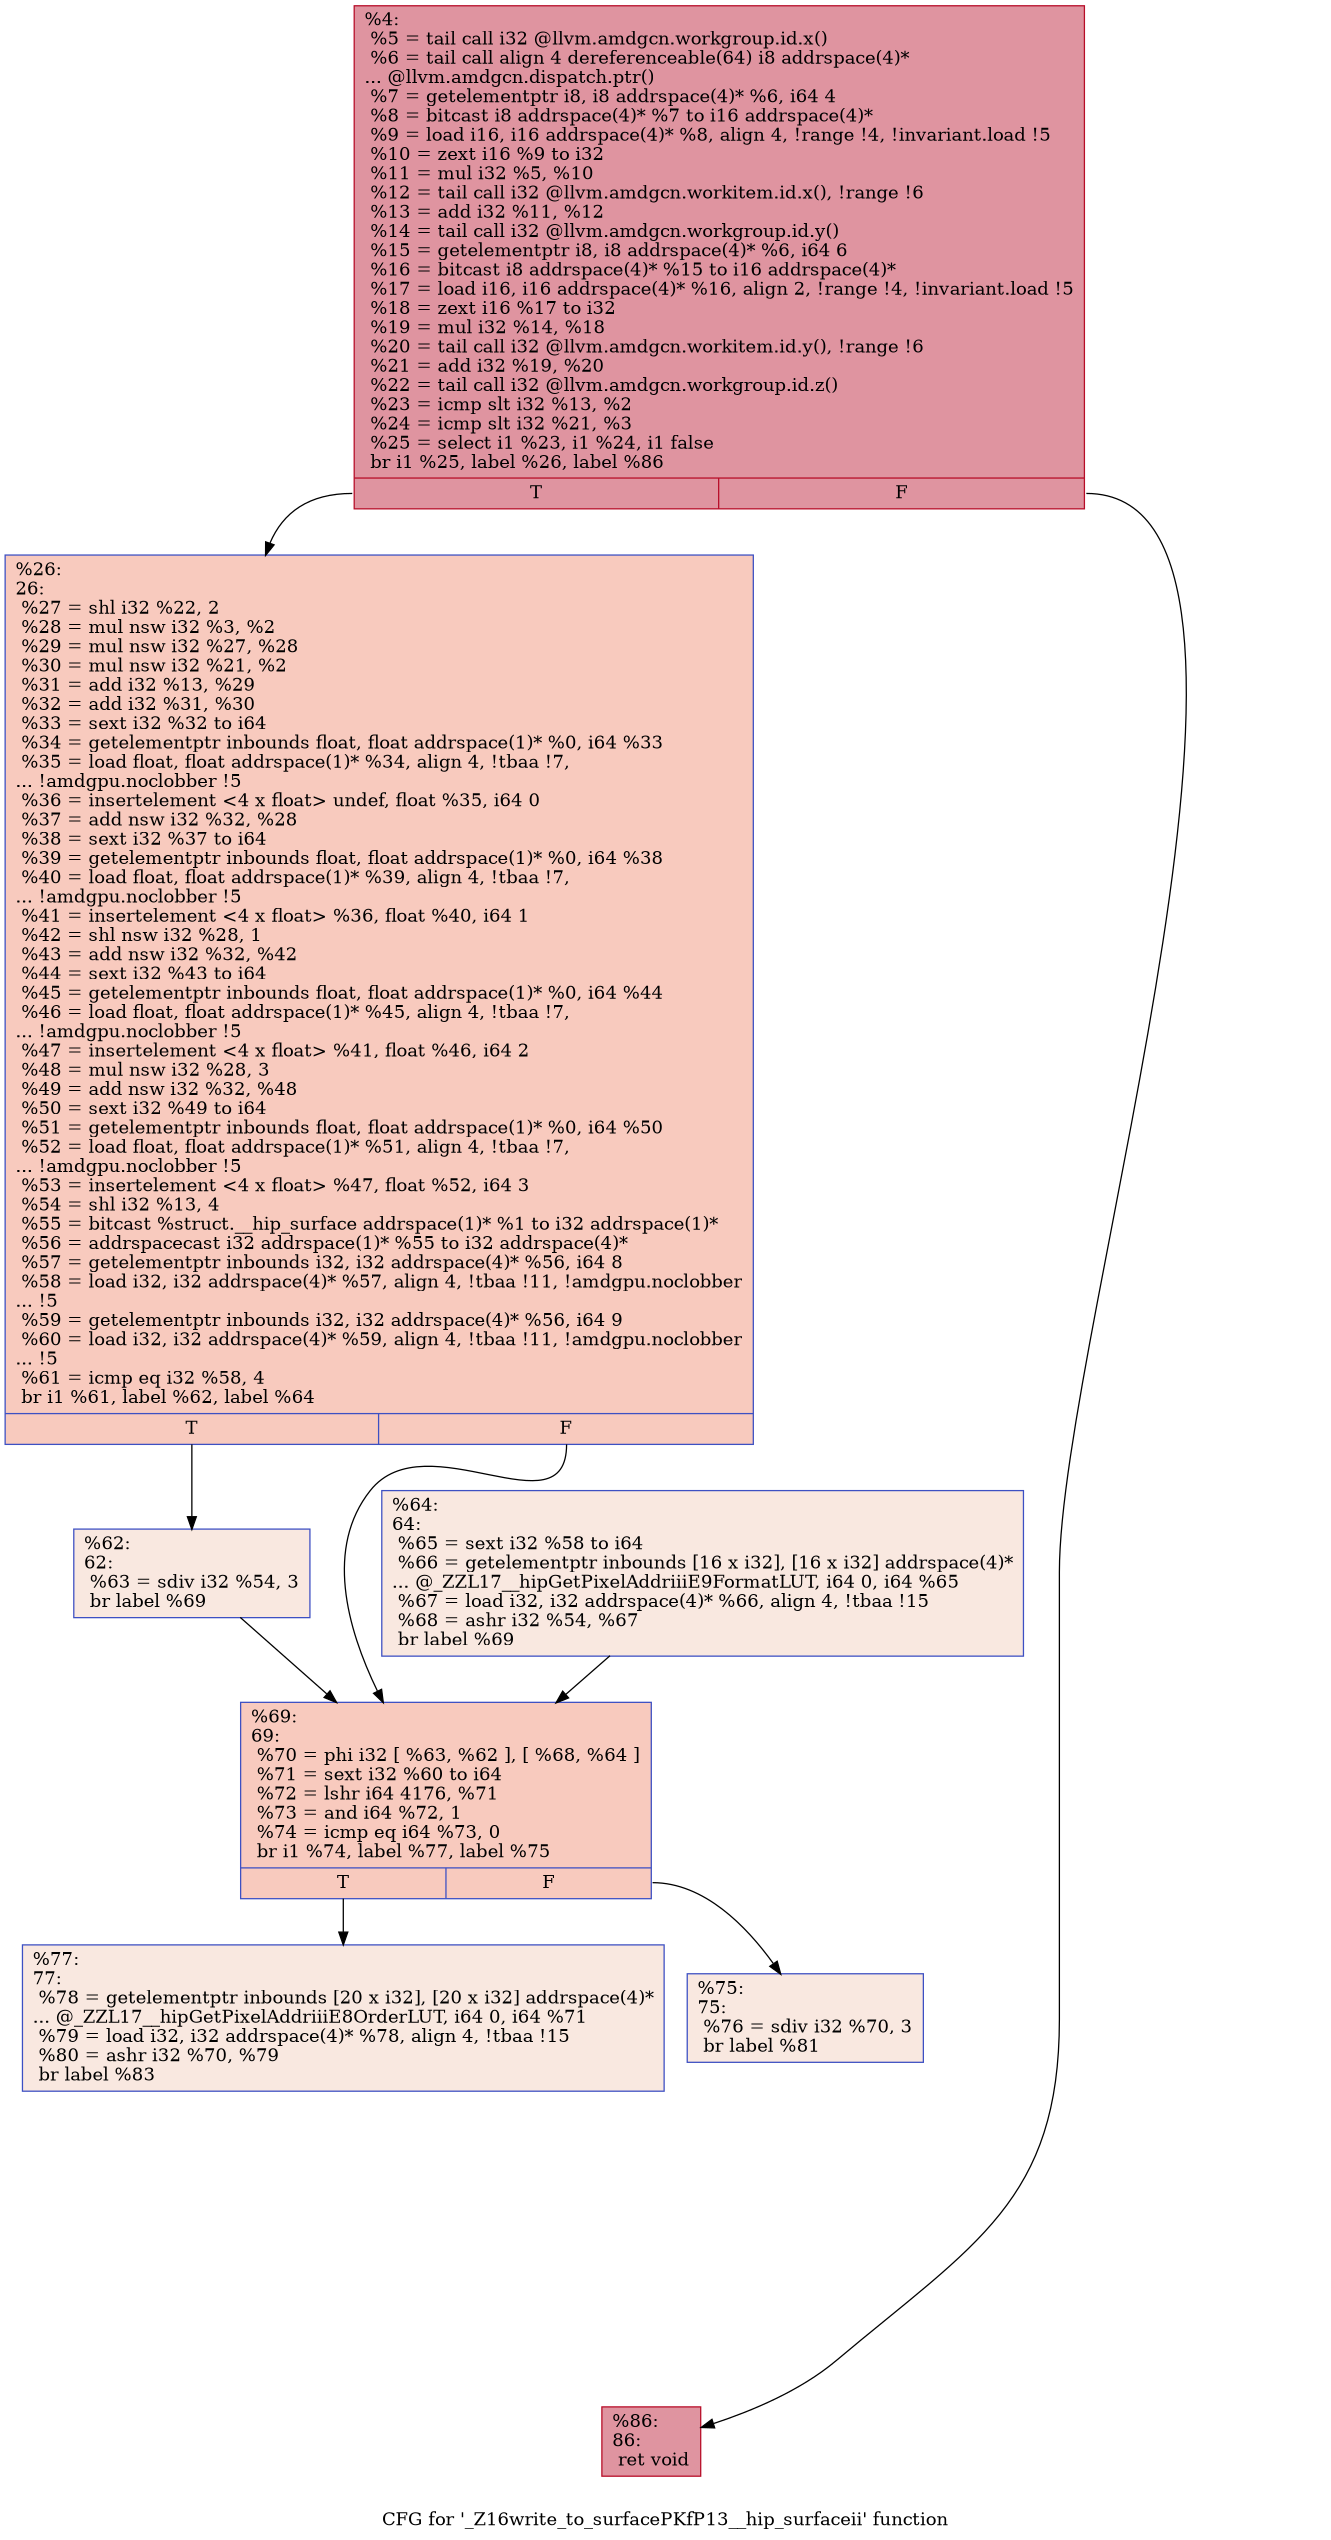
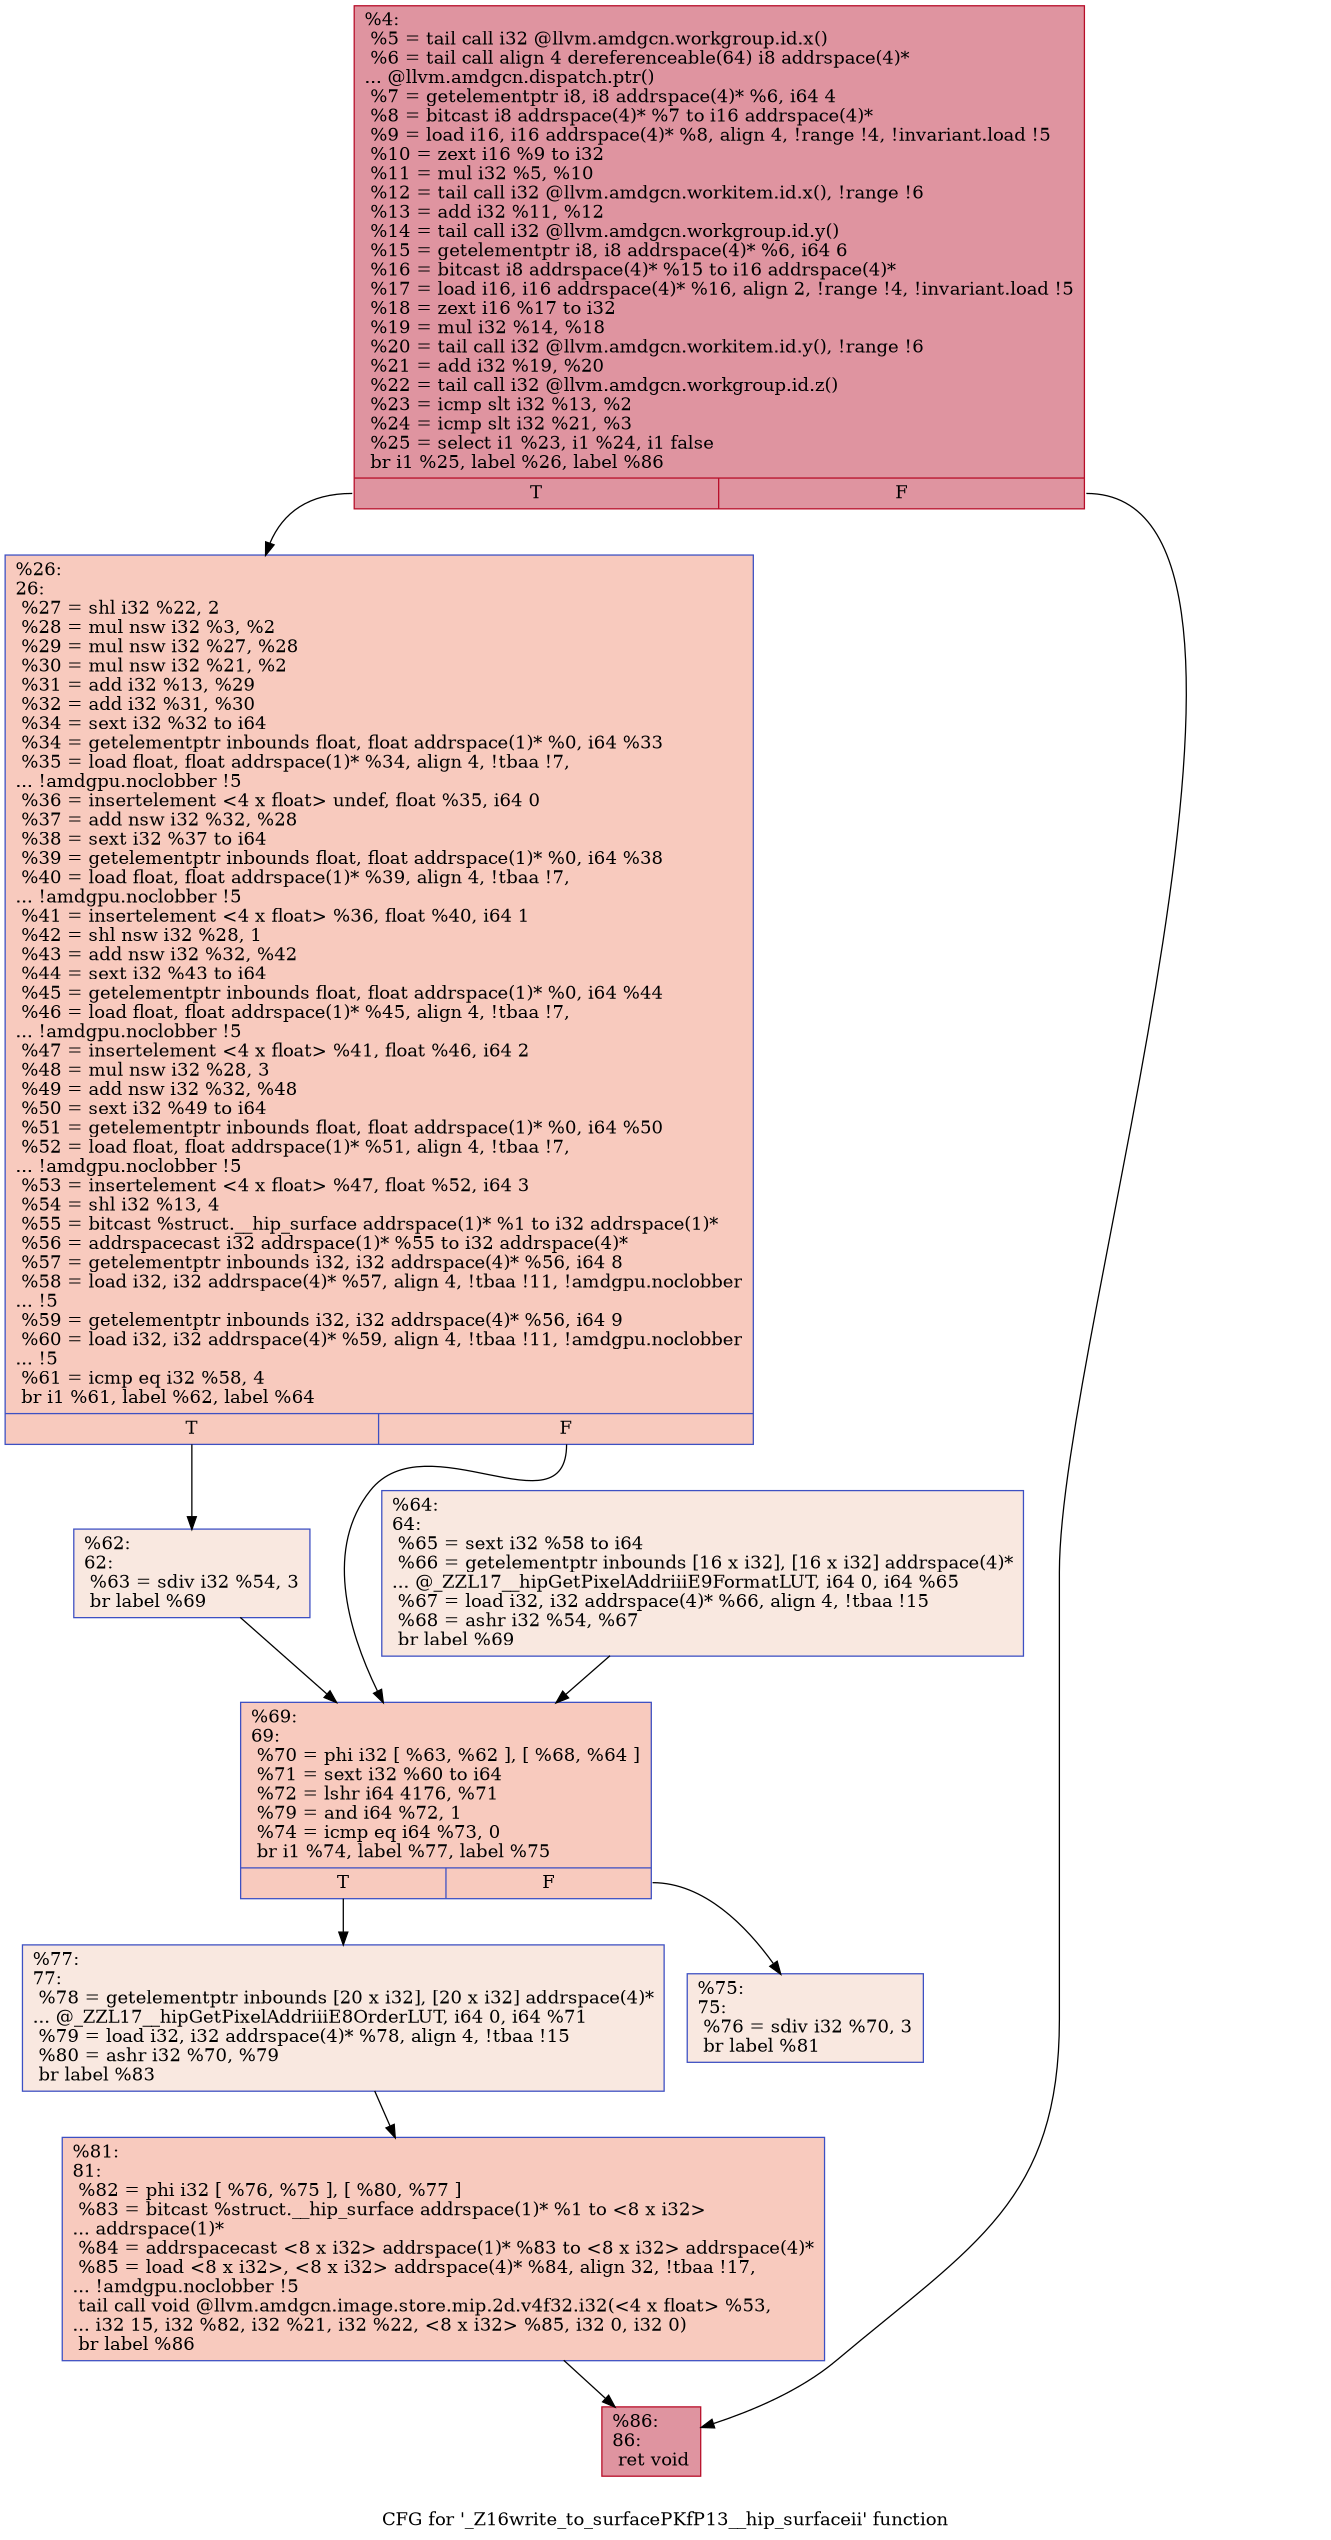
(141, 724) -> (141, 724)
(357, 1813) -> (357, 1813)
none -> (443, 2249)
